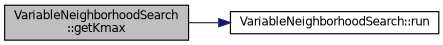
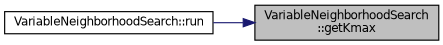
(204, 23) -> (228, 23)
